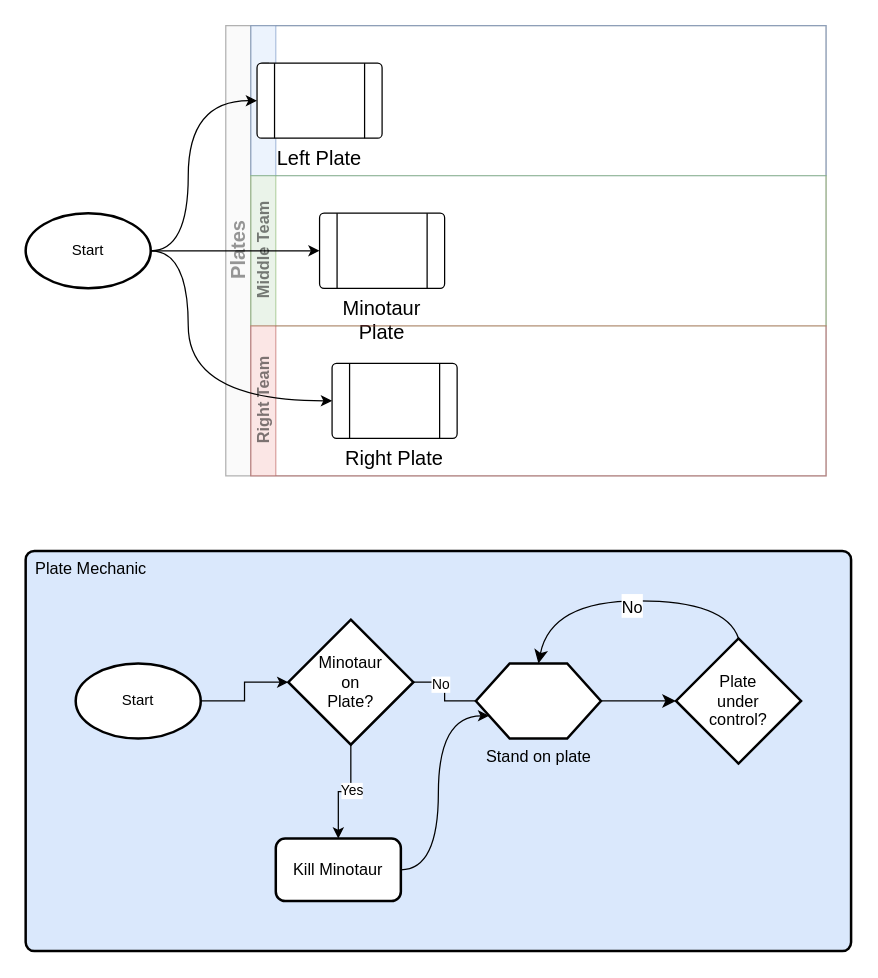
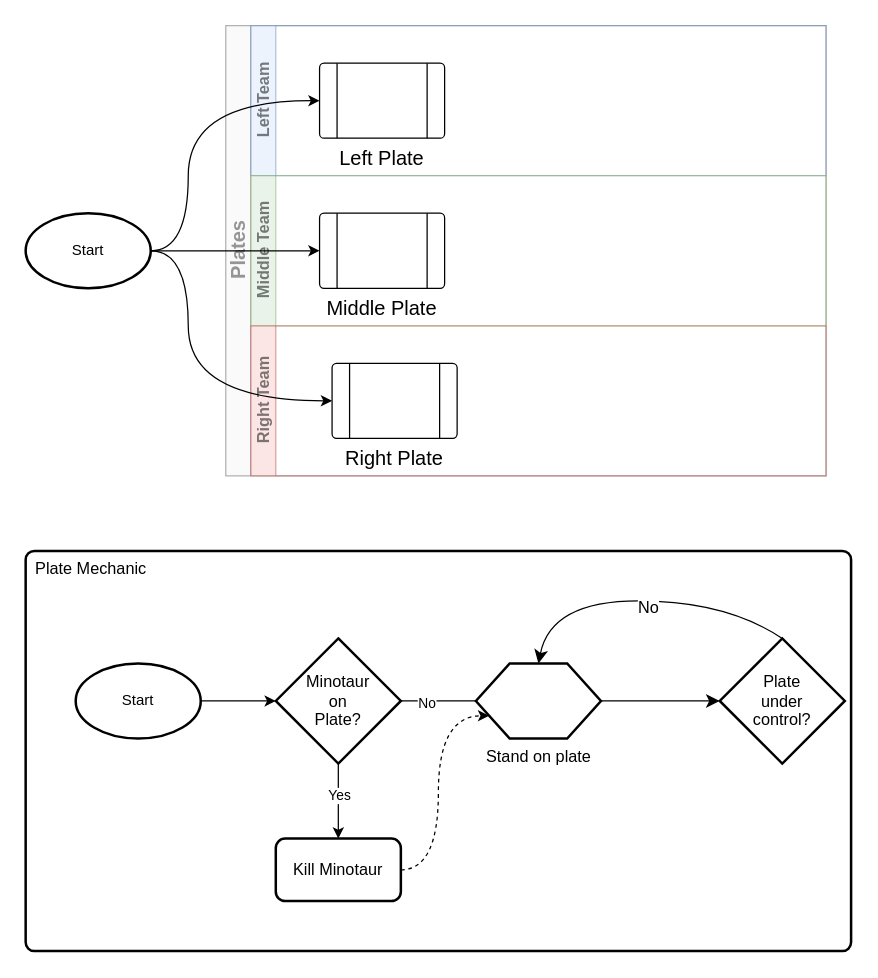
(319, 101) -> (382, 101)
(382, 321) -> (382, 309)
(351, 682) -> (338, 701)
(738, 701) -> (782, 701)
(438, 751) -> (438, 751)
(438, 790) -> (438, 790)
